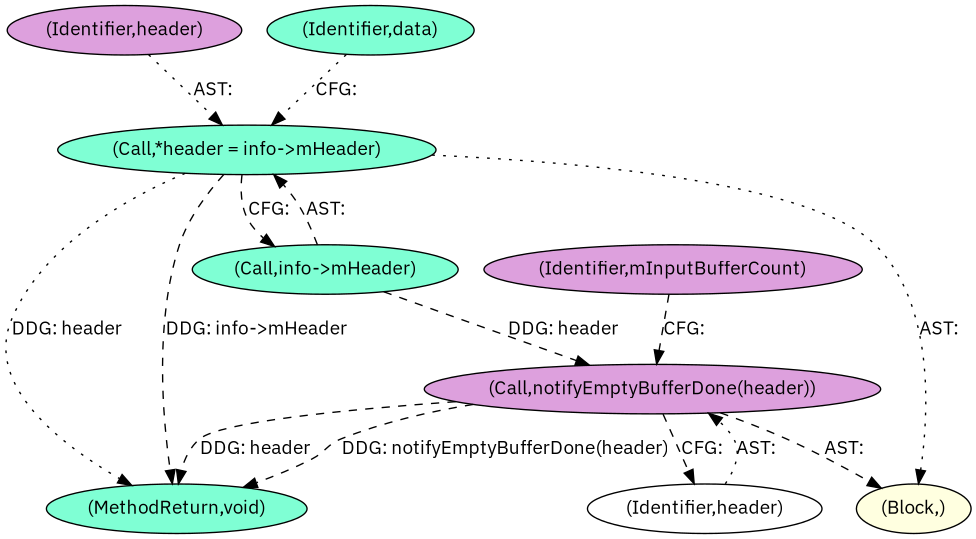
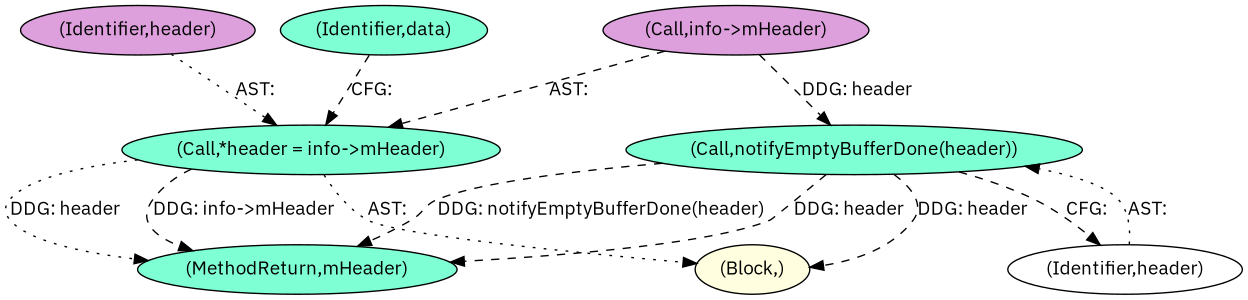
(314, 85) -> (351, 84)
(244, 210) -> none
(325, 270) -> (736, 30)
(673, 270) -> none
(652, 389) -> (854, 150)
(846, 449) -> (973, 210)
(177, 509) -> (297, 270)
